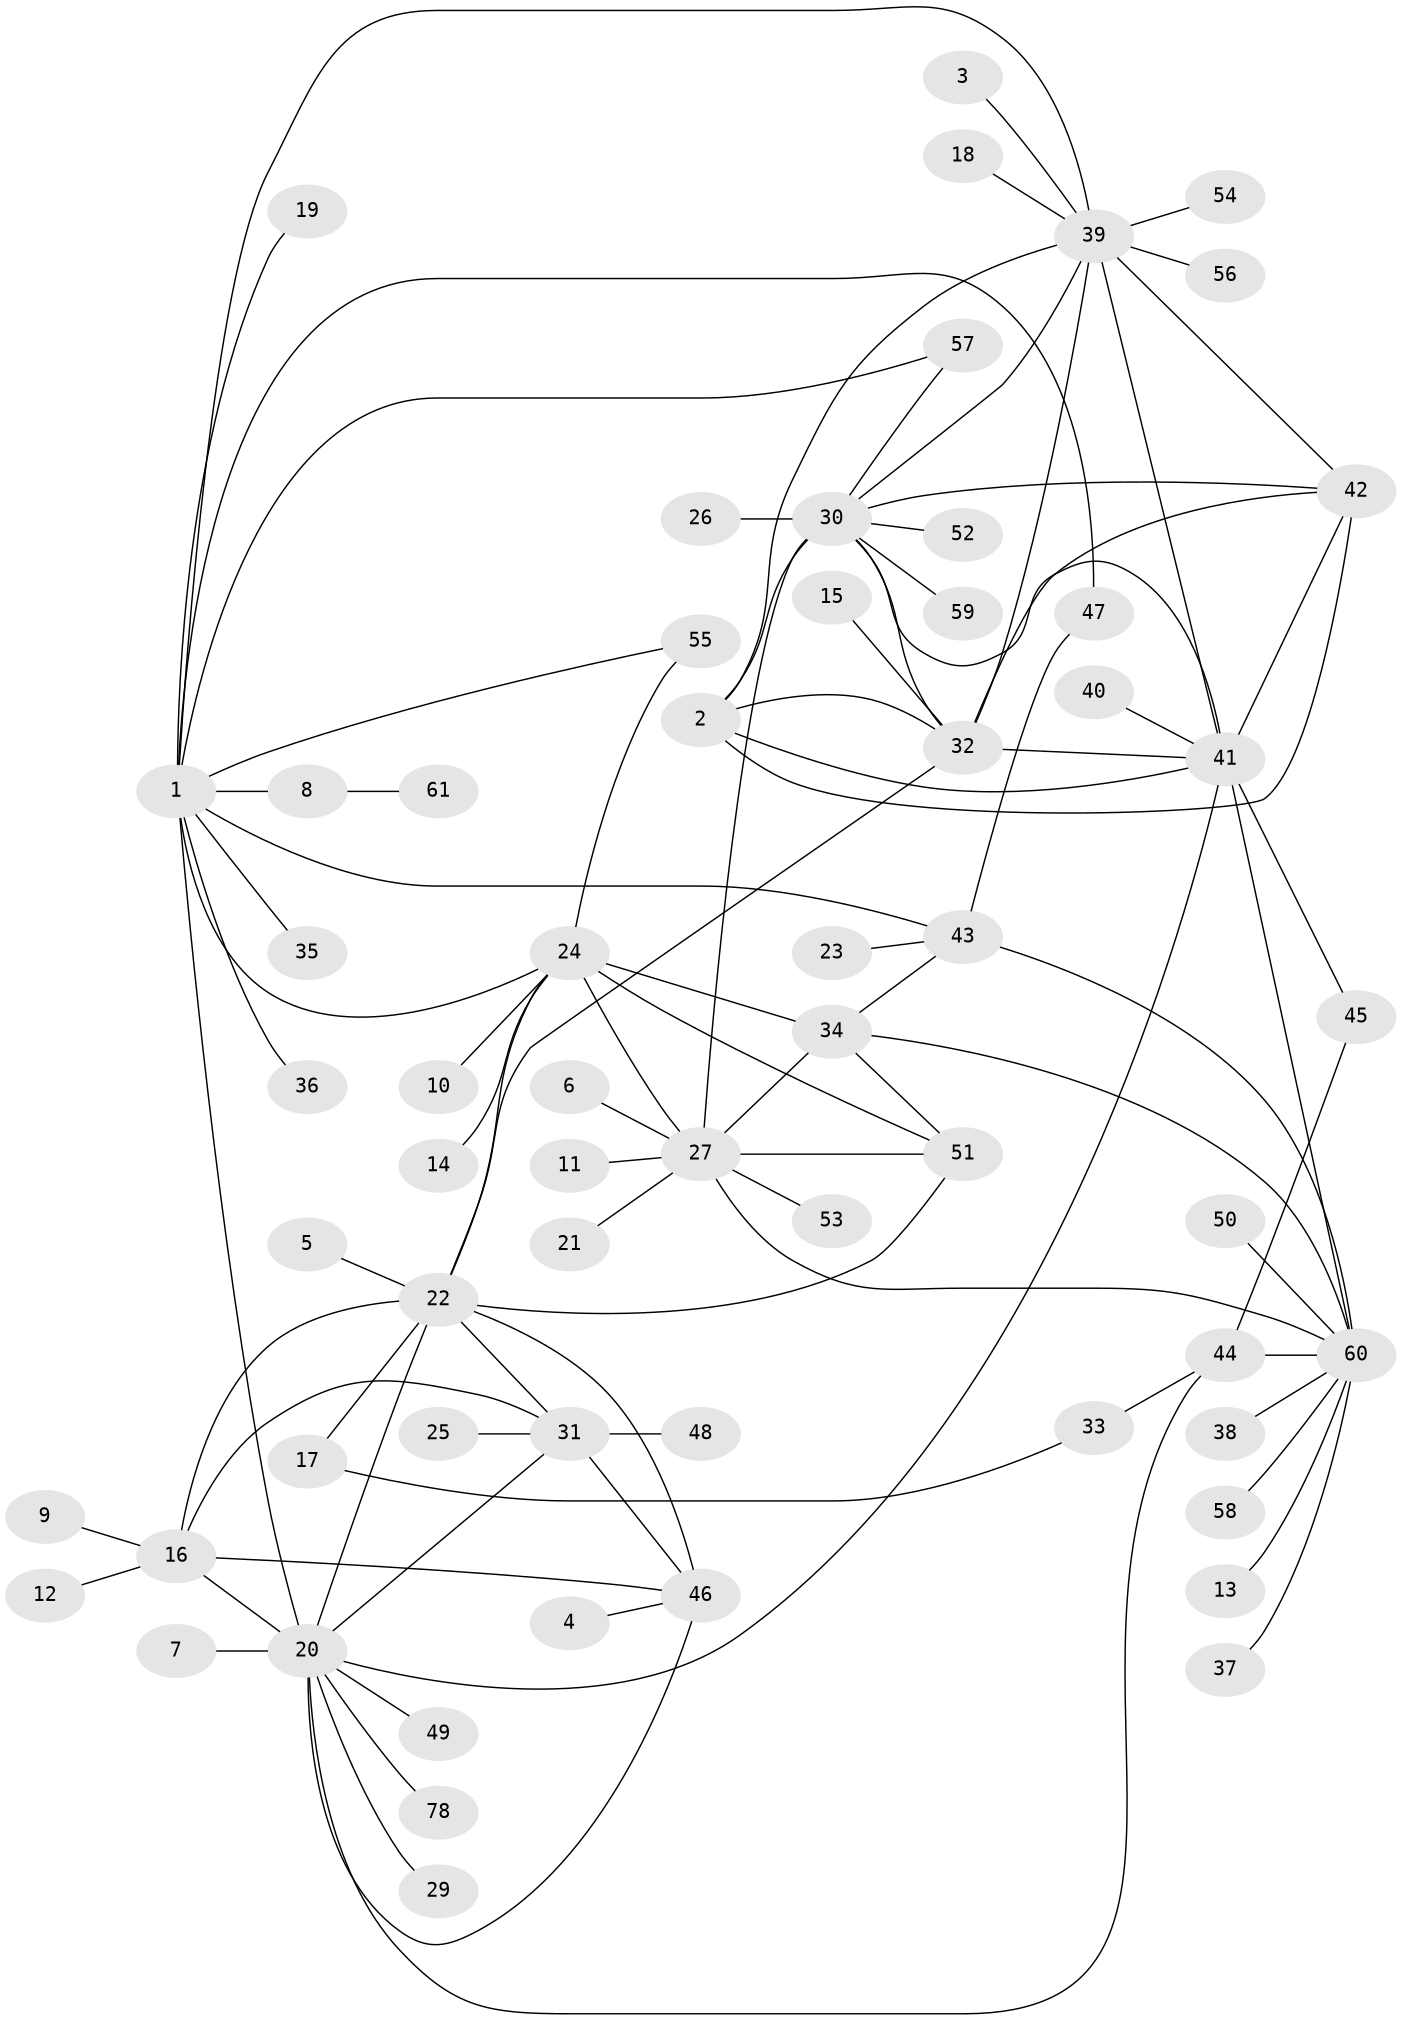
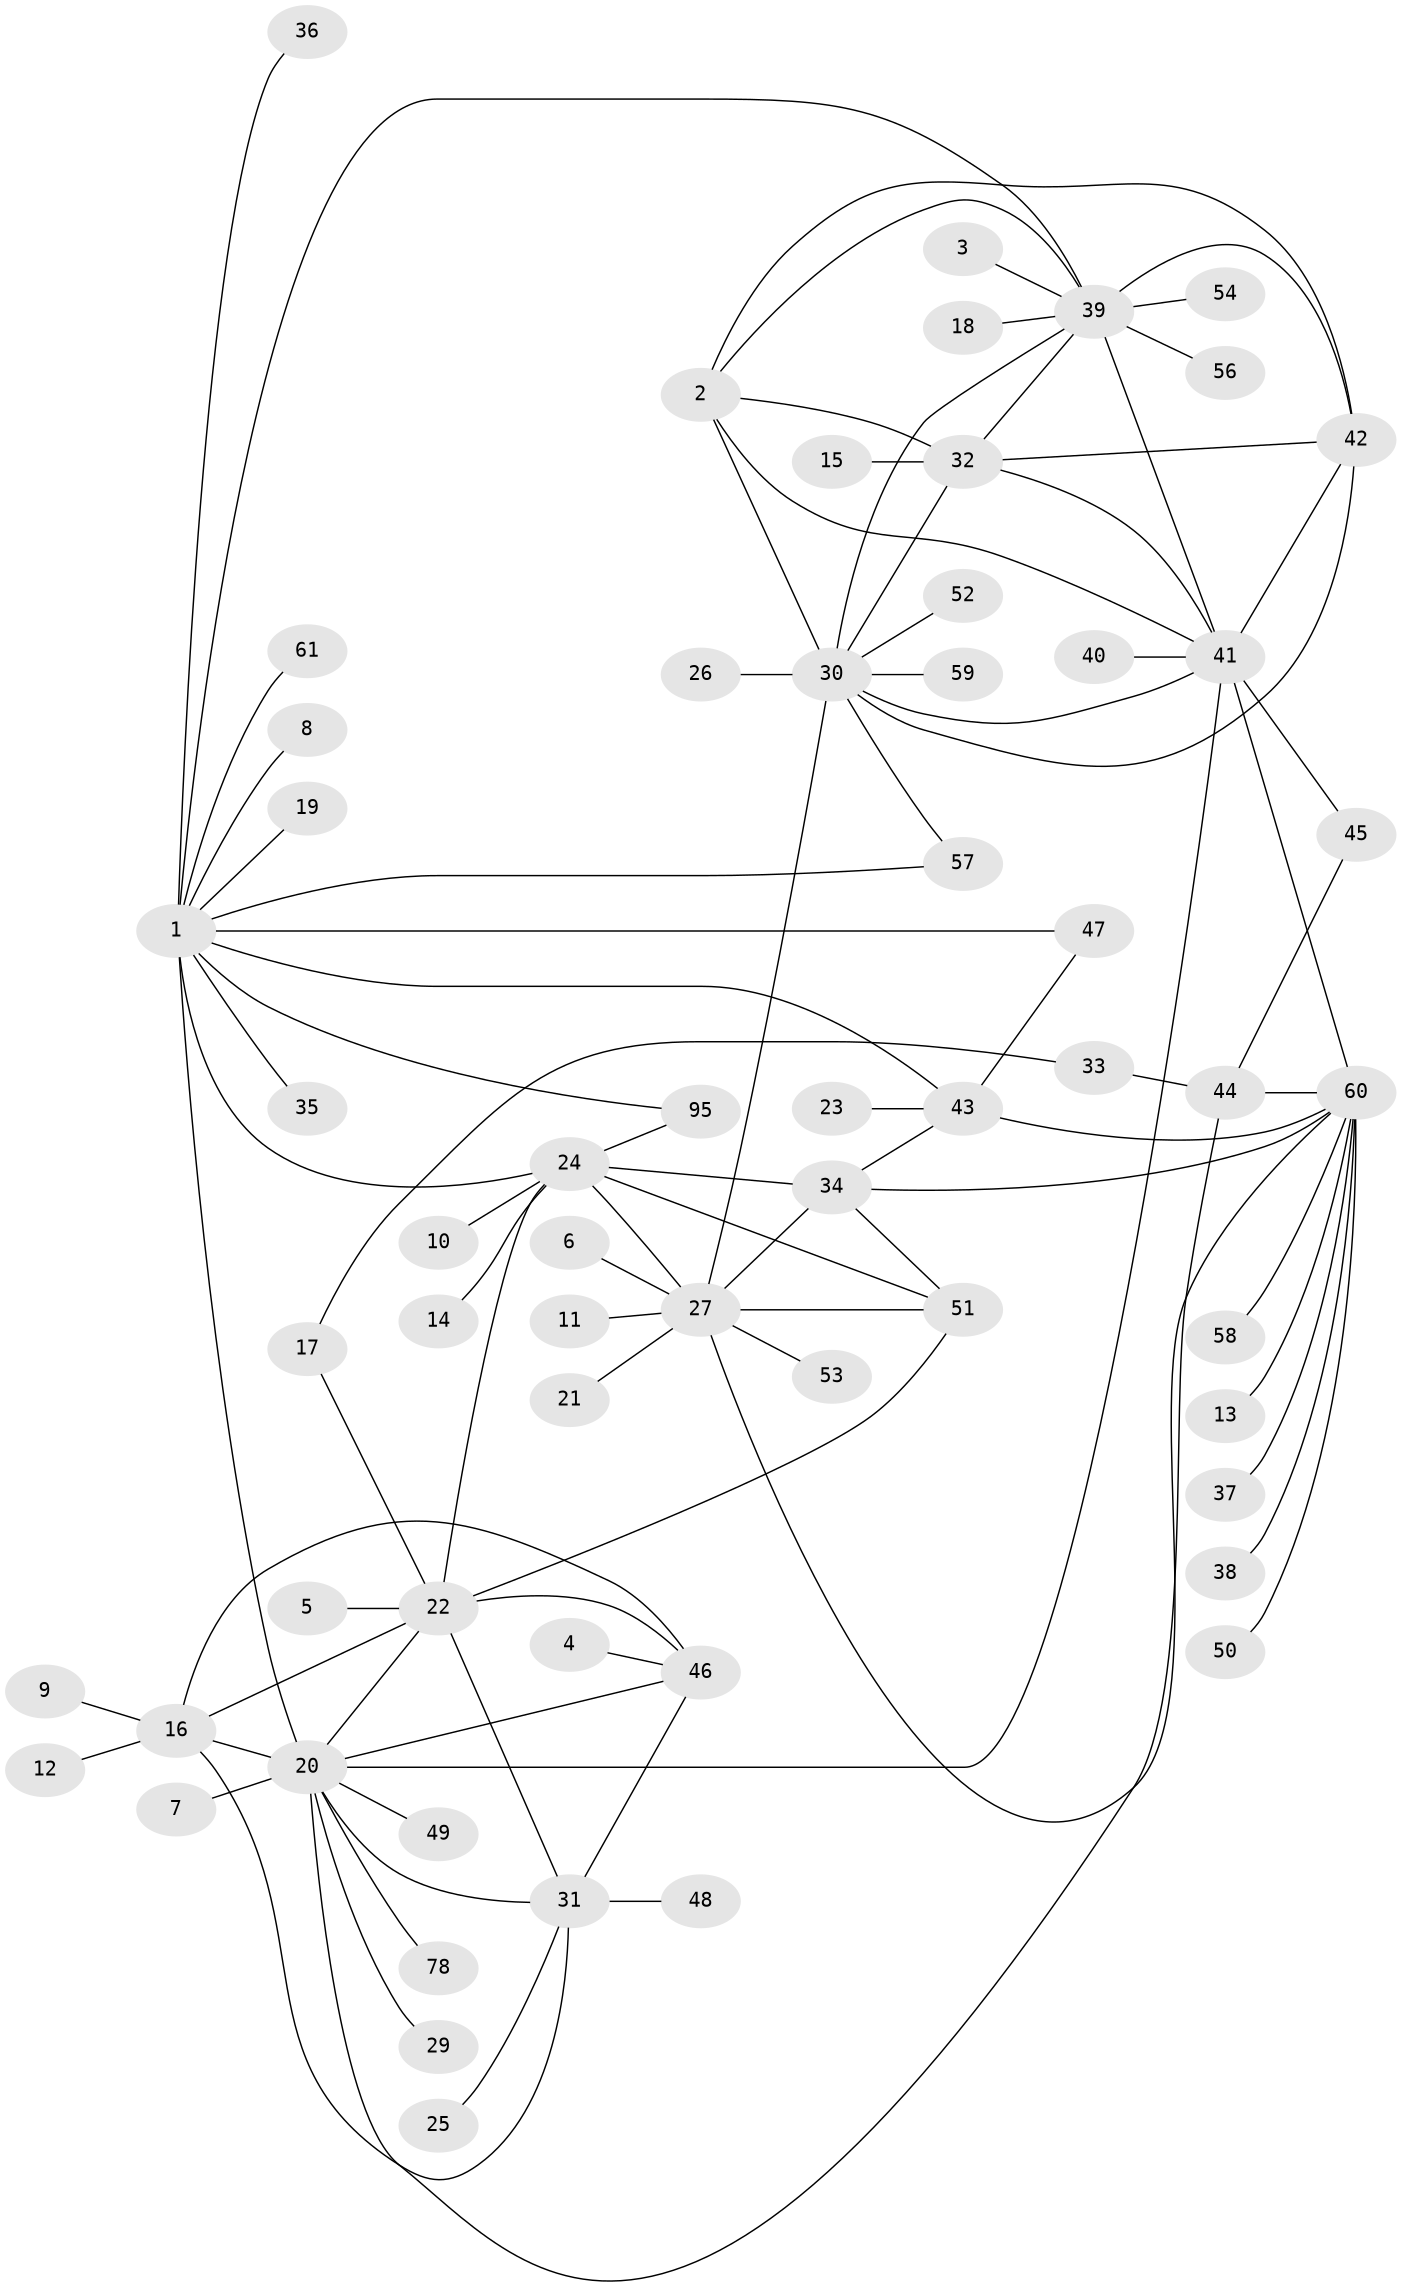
(701, 641) -> (701, 1112)
(373, 791) -> (222, 783)
(648, 965) -> none
